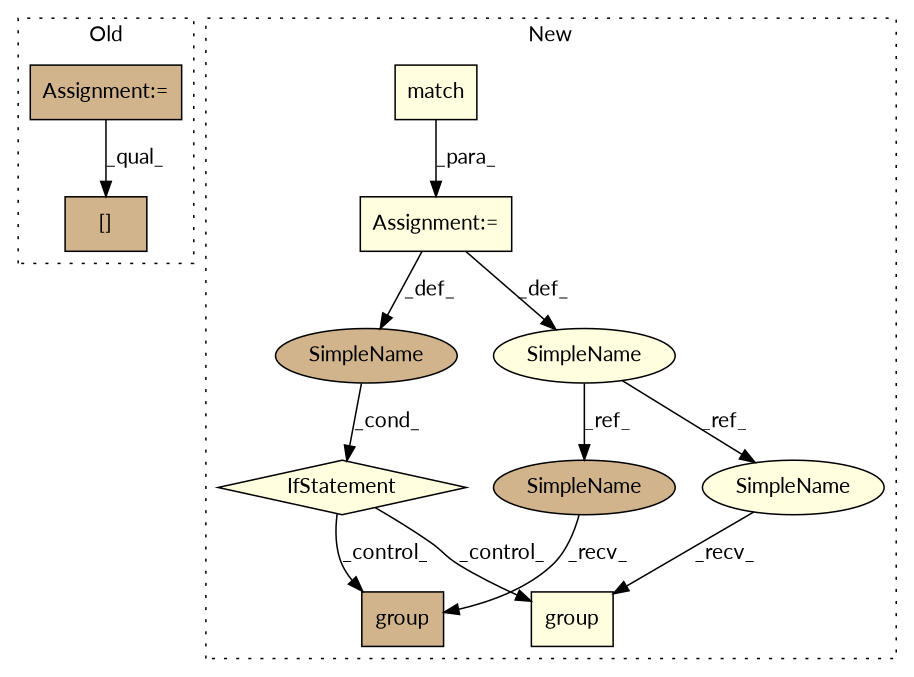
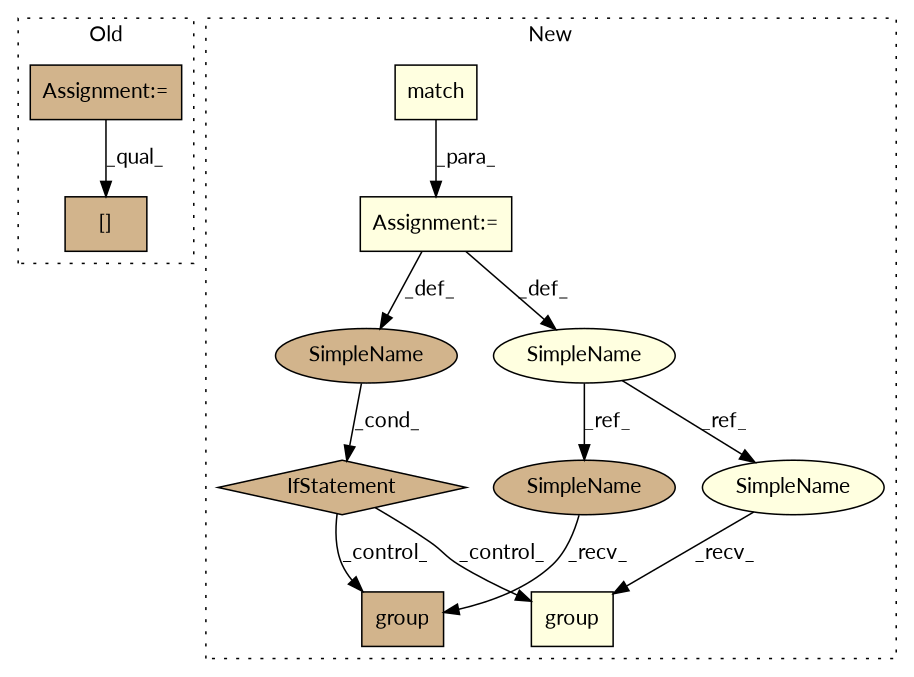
(342, 487) -> (342, 487)
